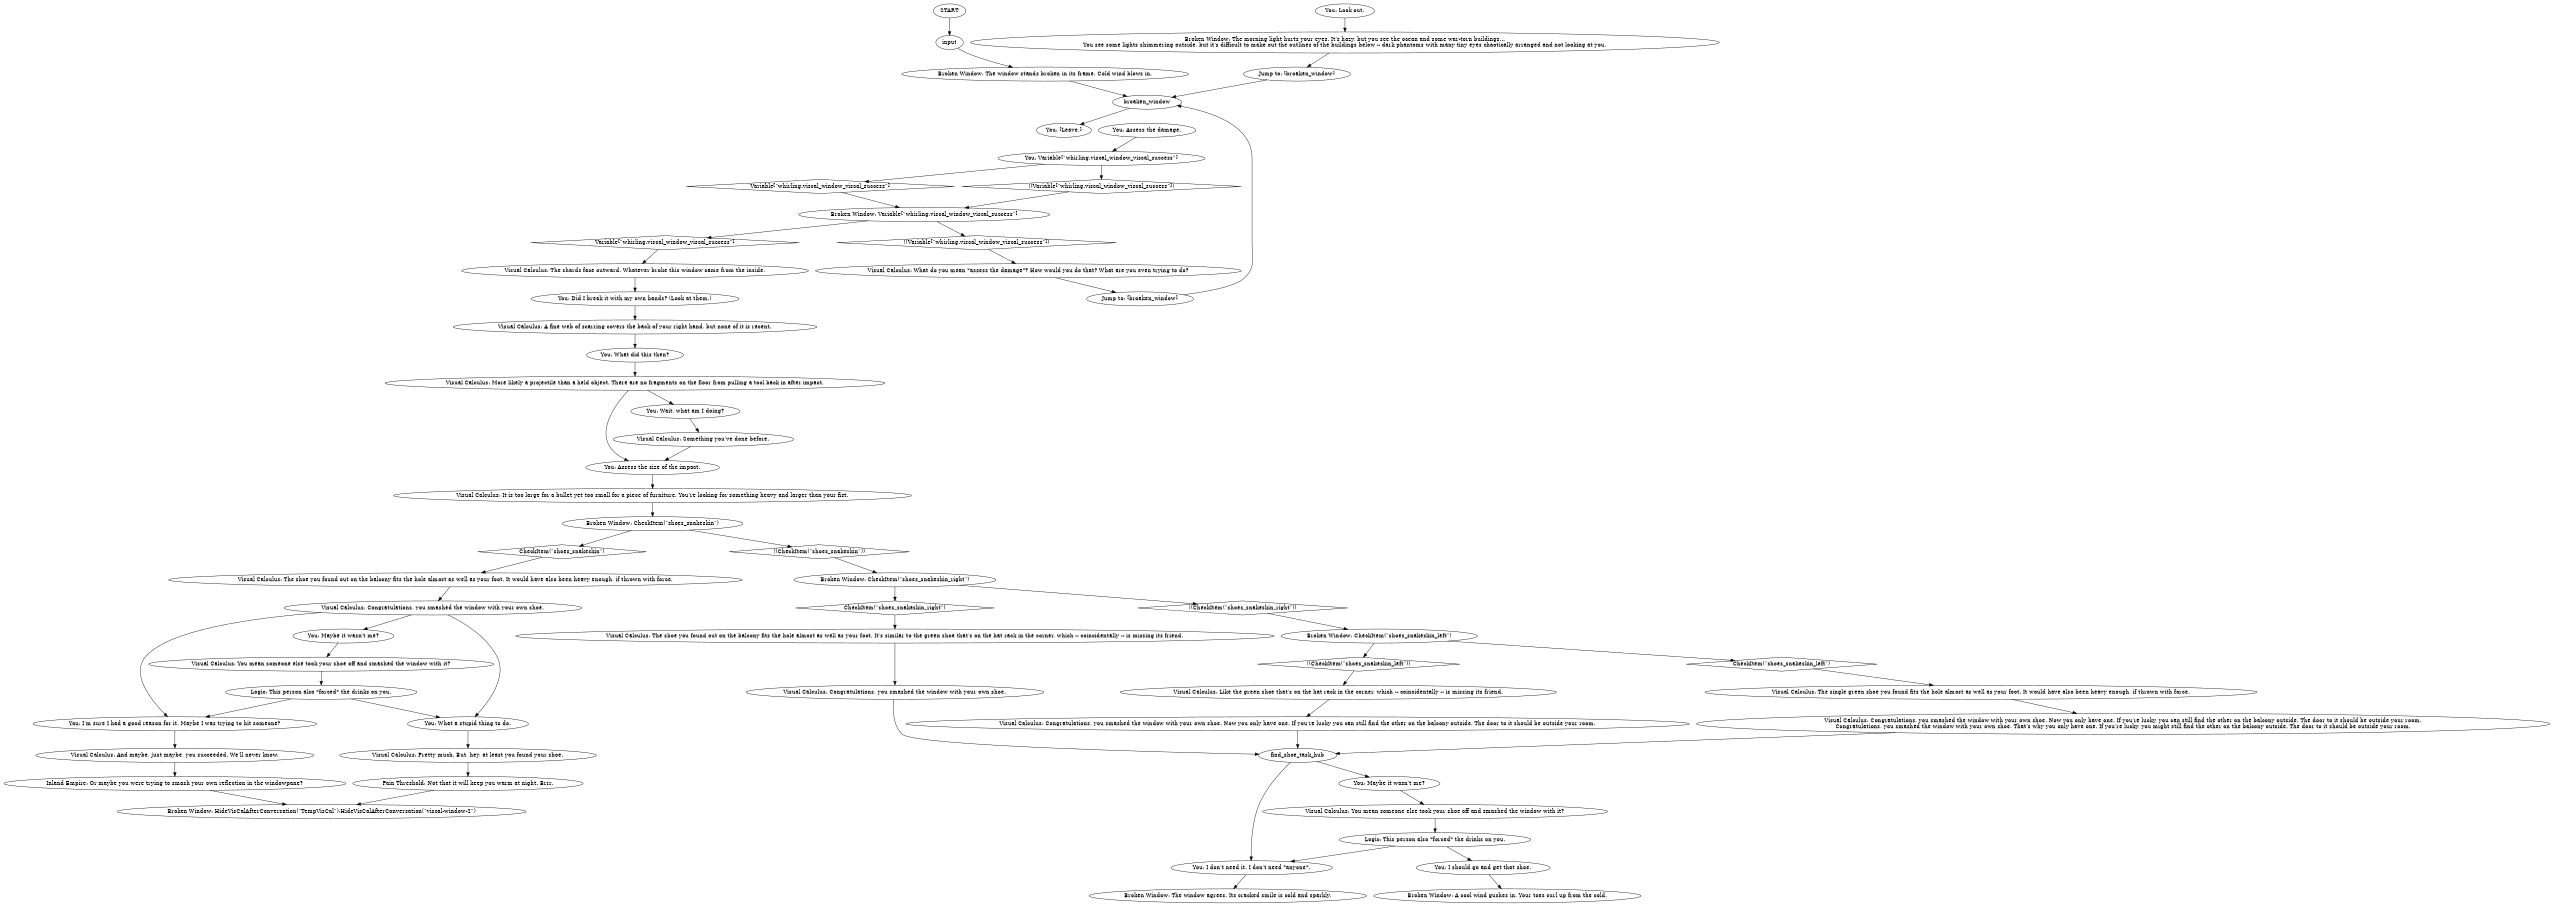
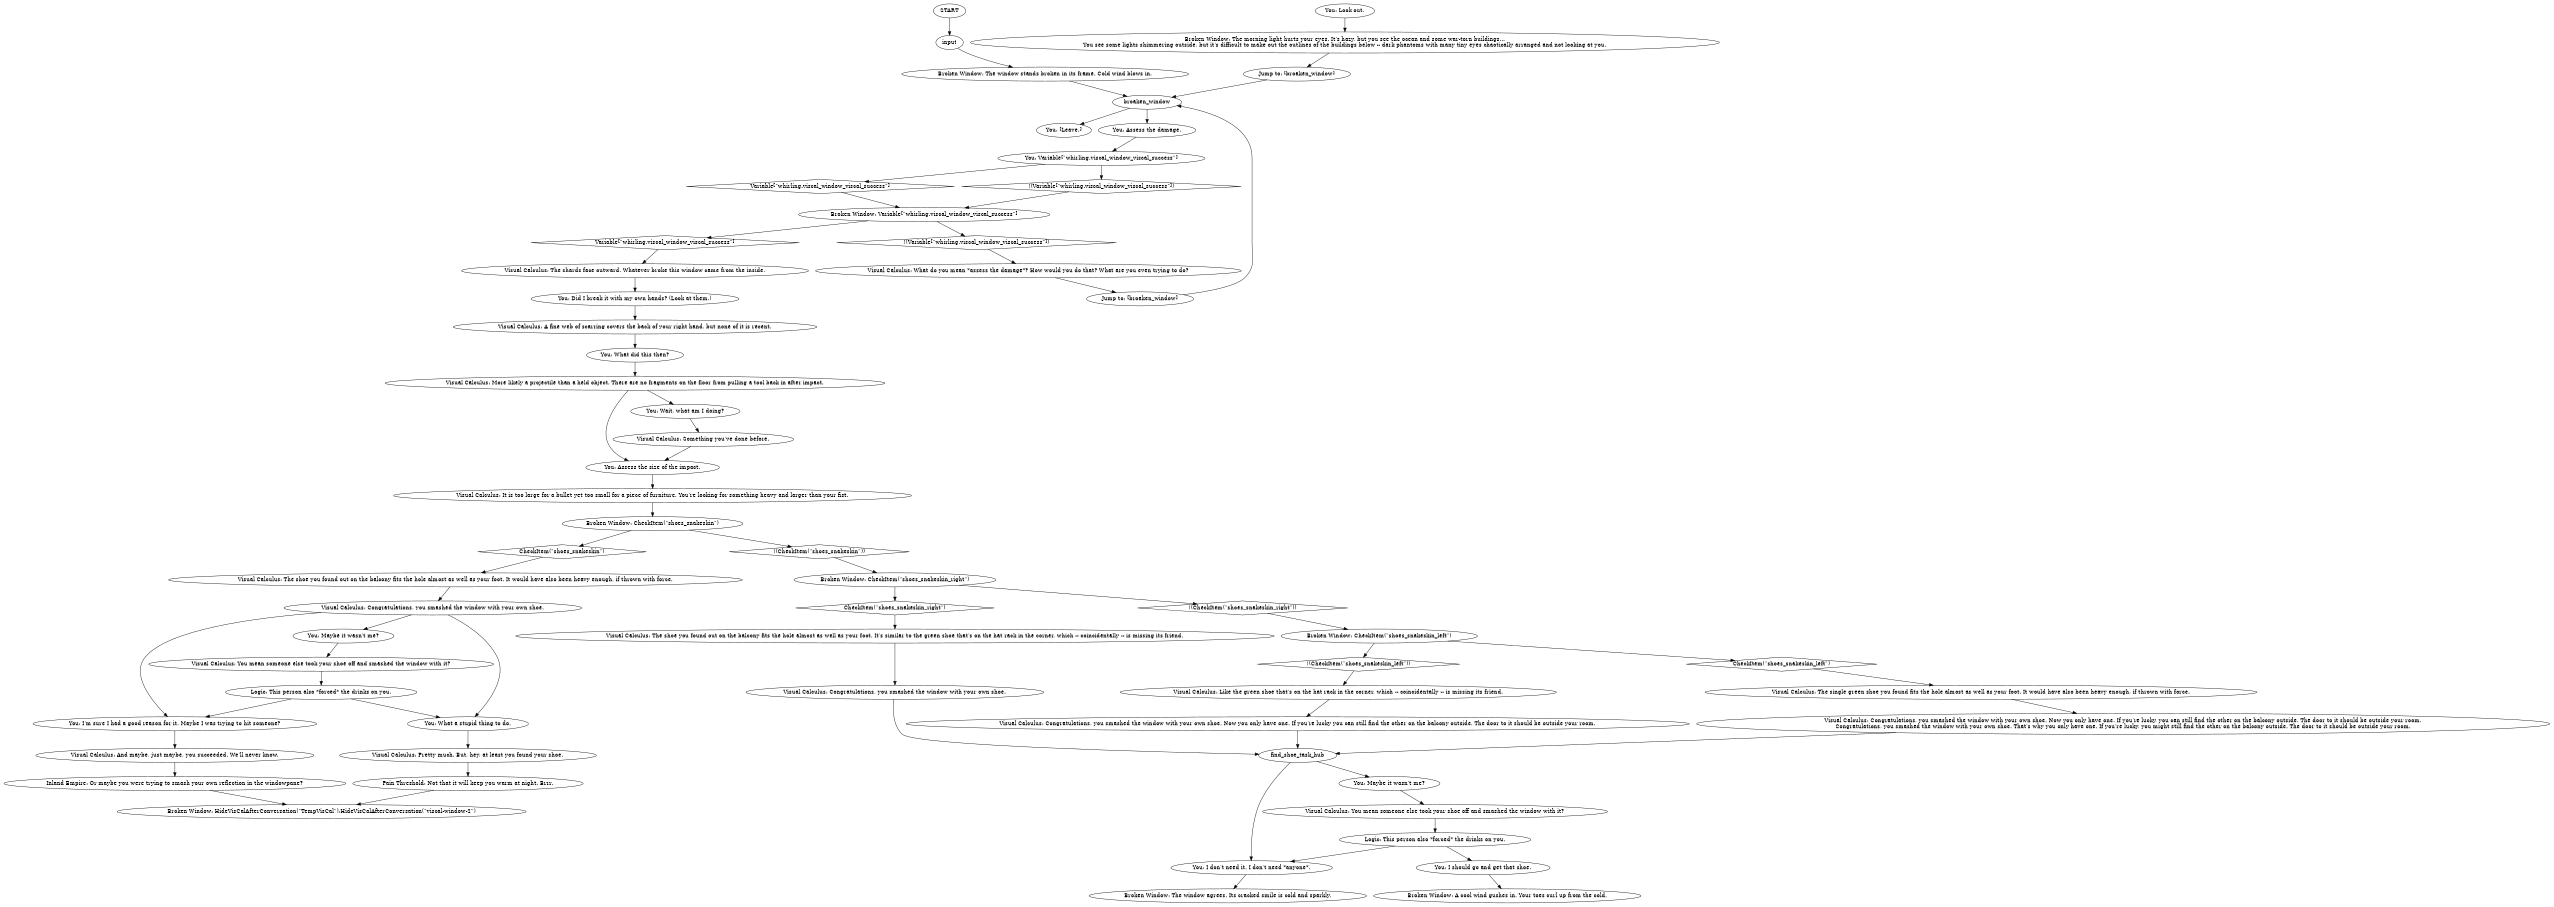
none -> (1147, 114)
